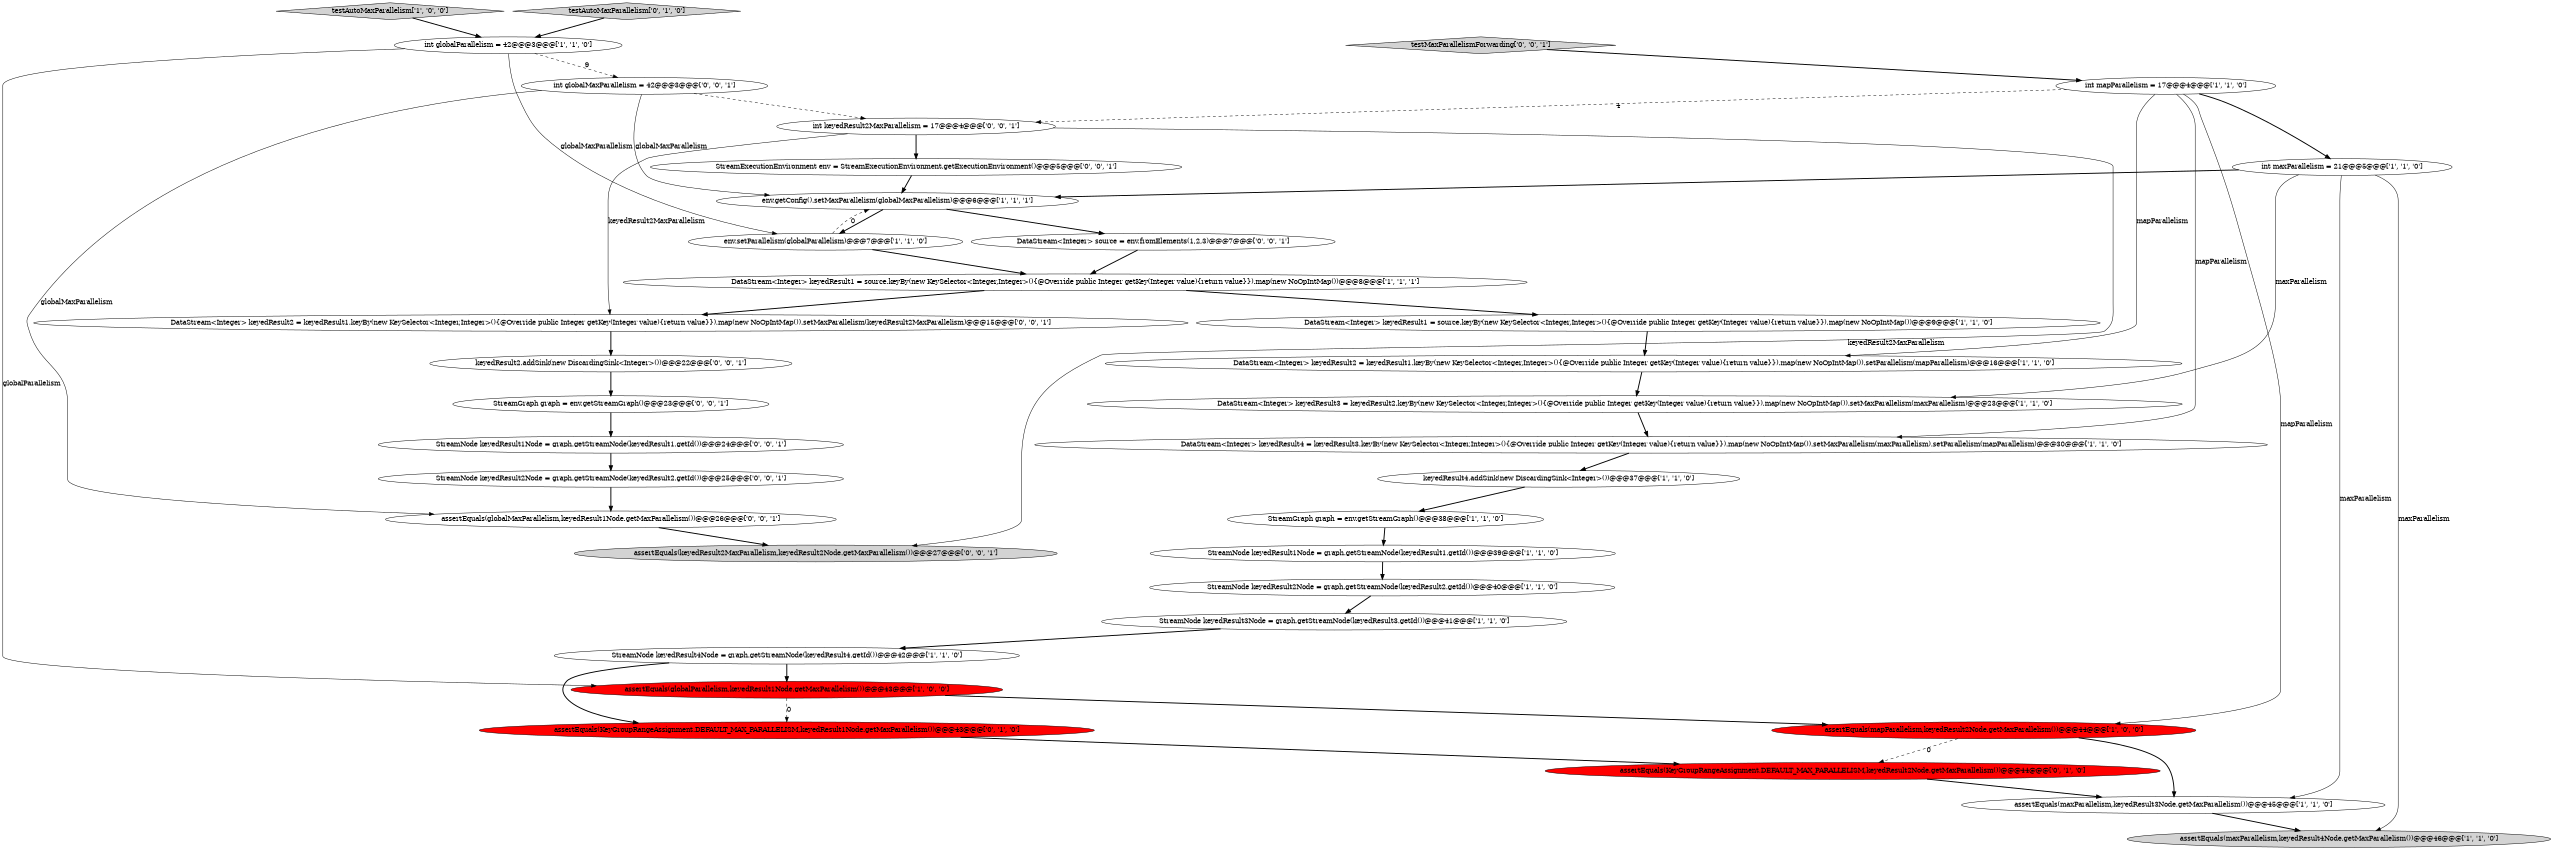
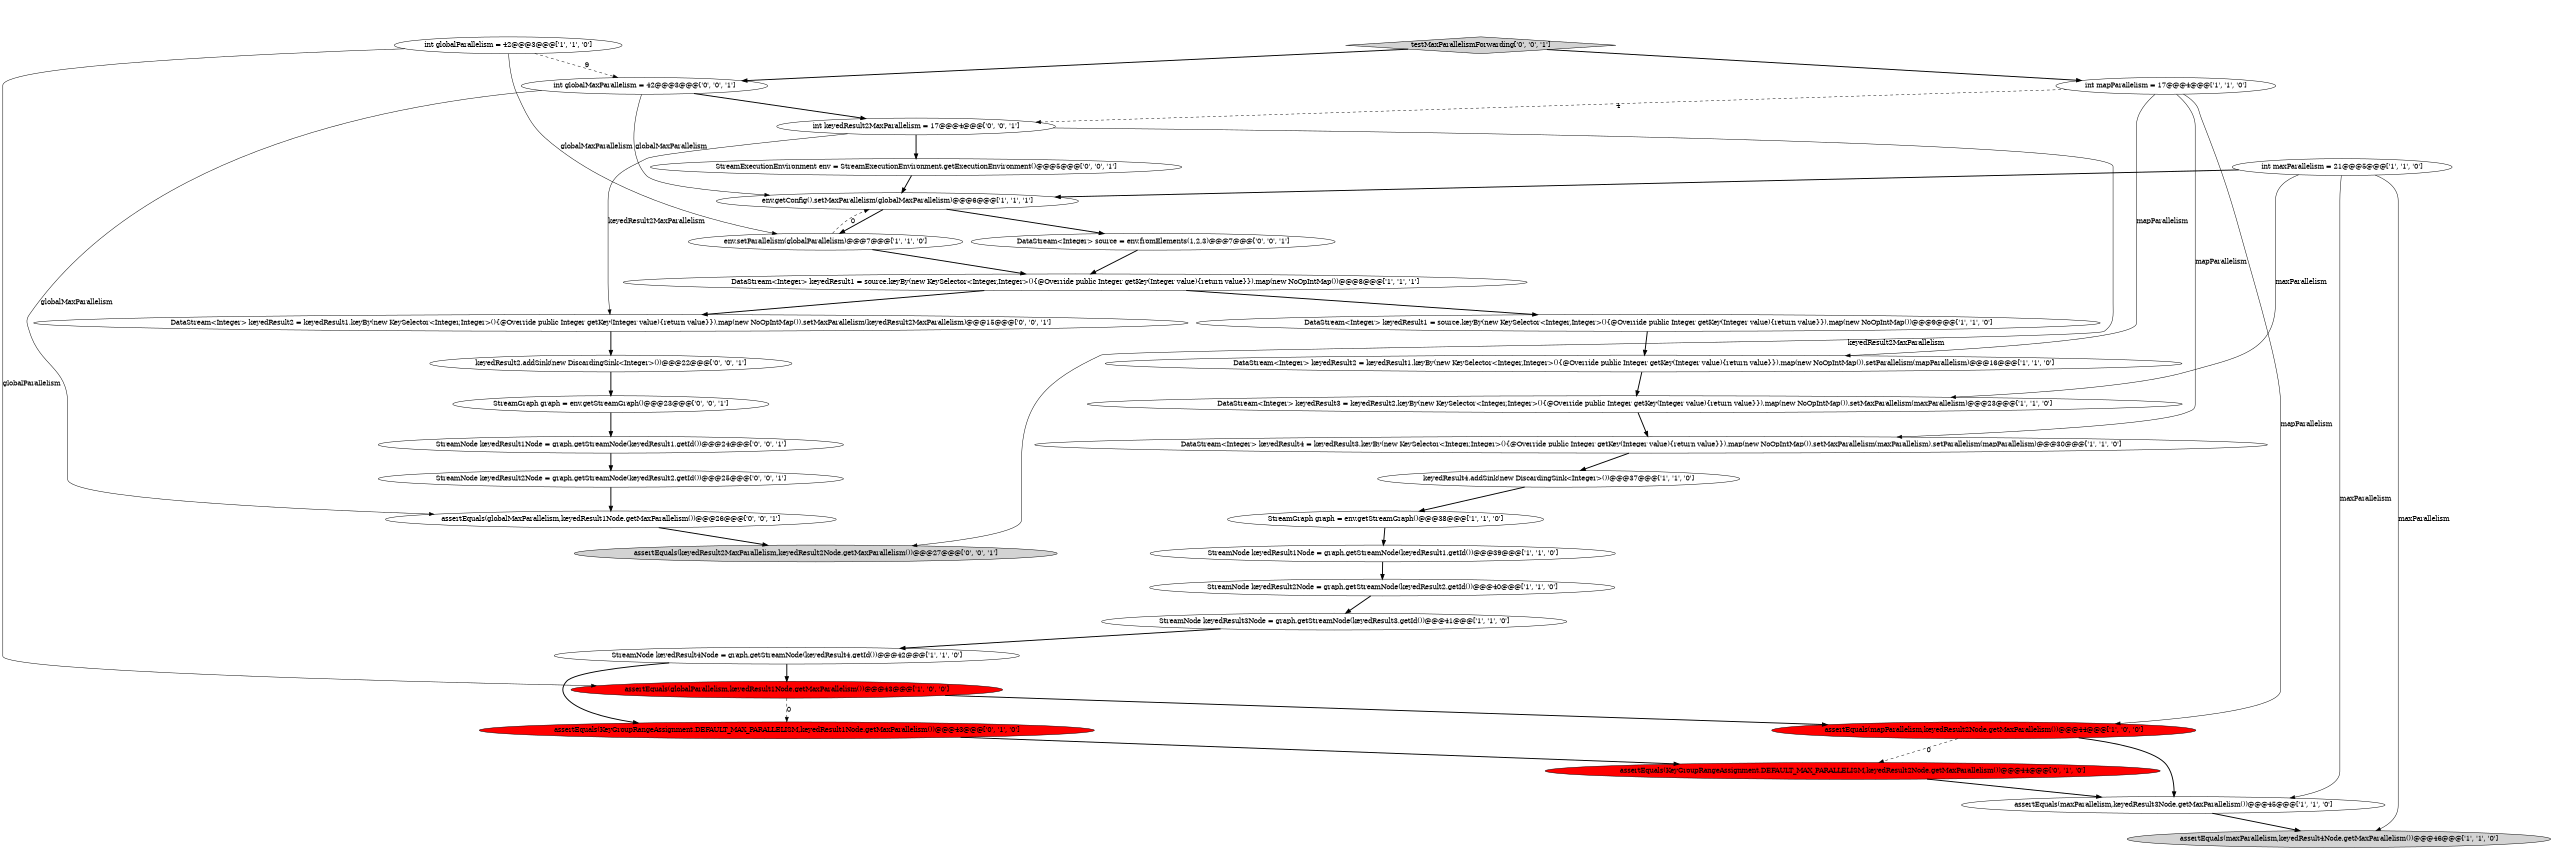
(390, 11) -> none
(627, 11) -> none
none -> (1078, 65)
(777, 106) -> (777, 106)
(2265, 121) -> none
